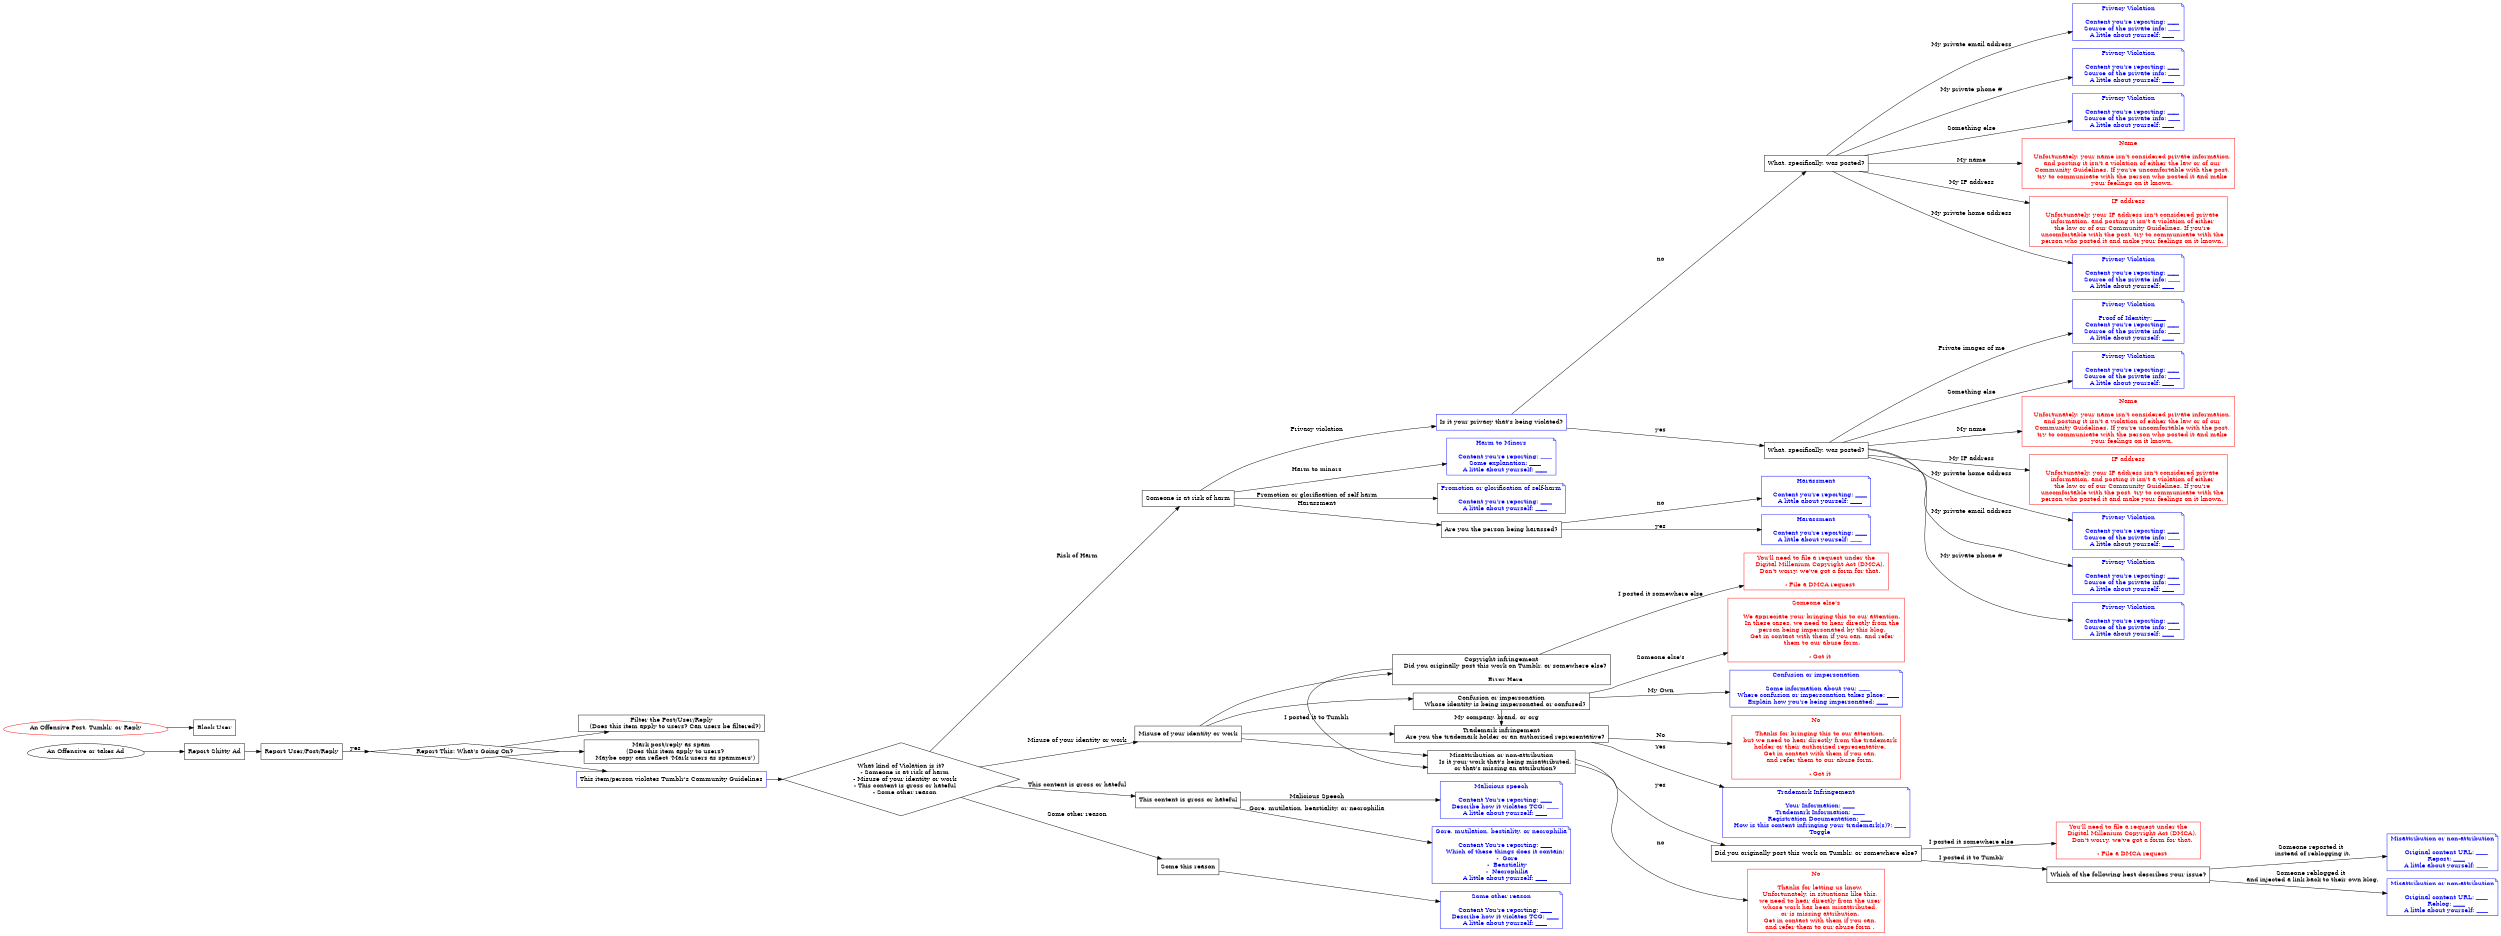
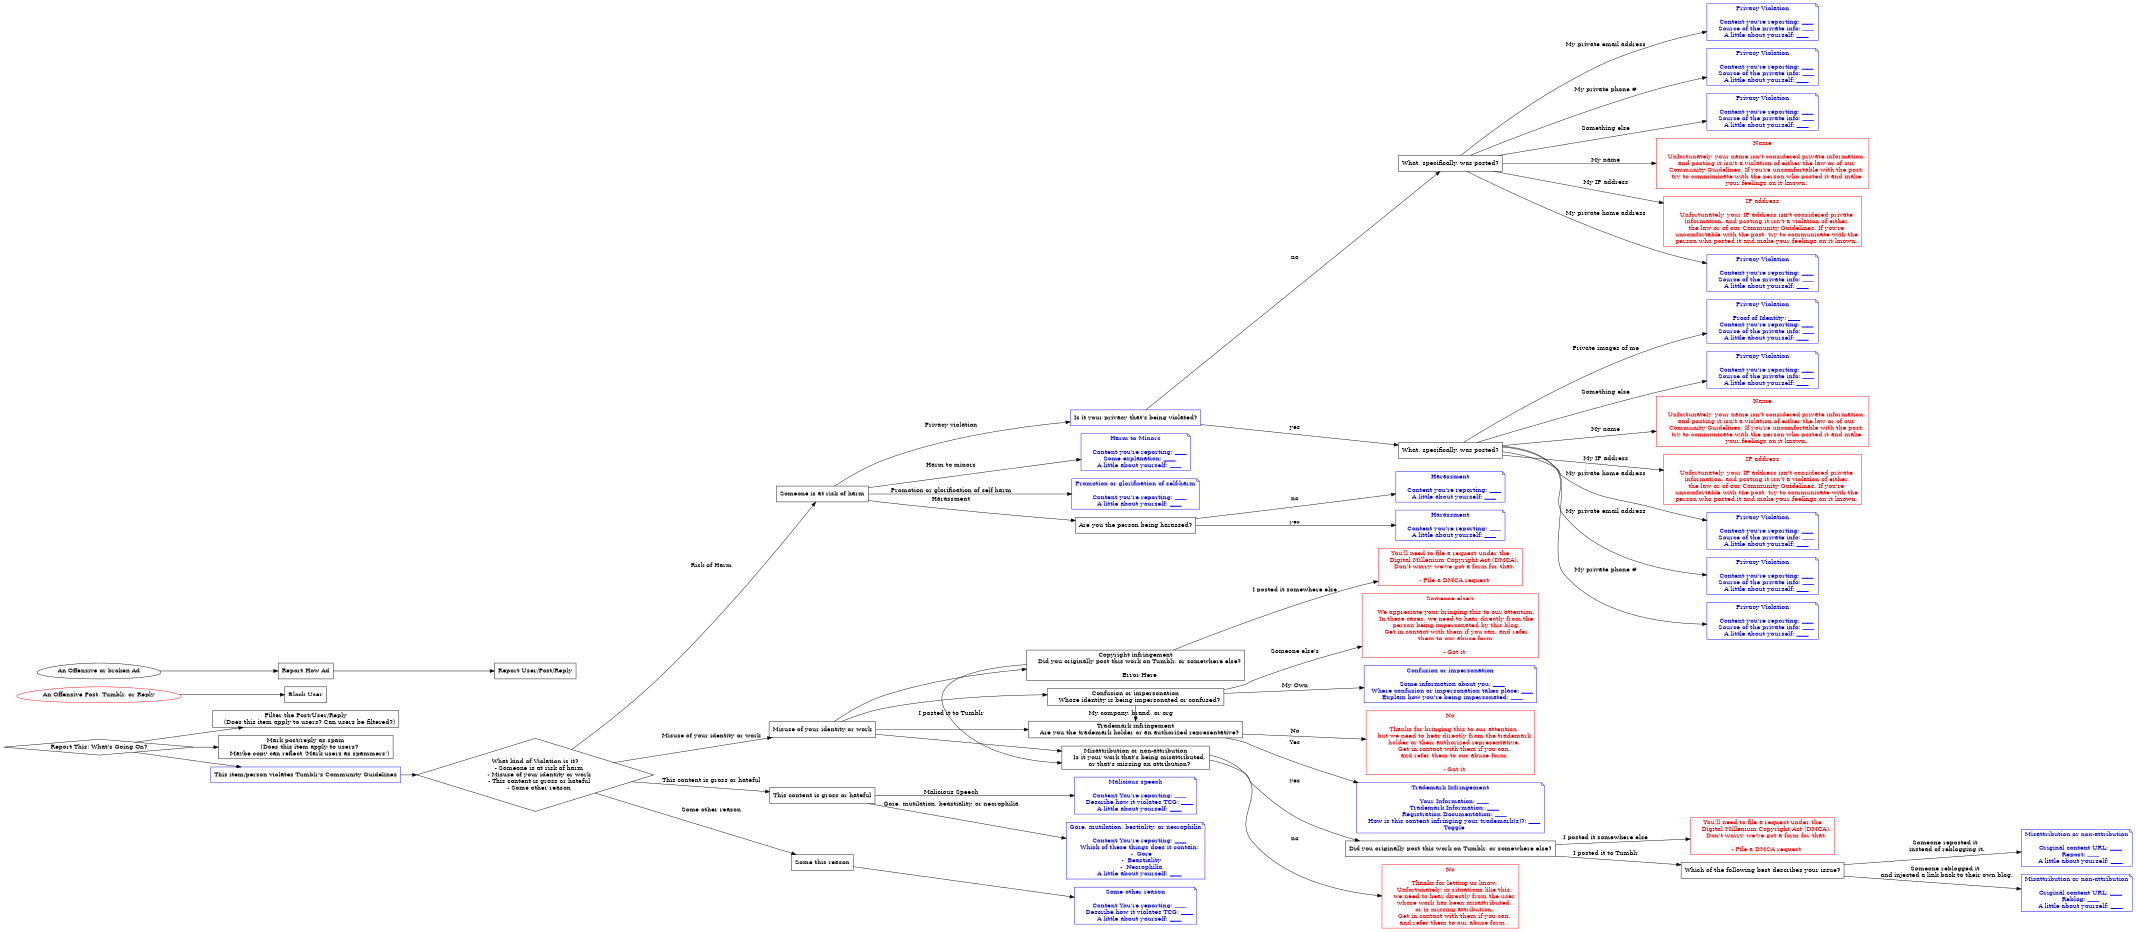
(86, 752) -> (99, 671)
(215, 752) -> (306, 671)
(354, 752) -> none
